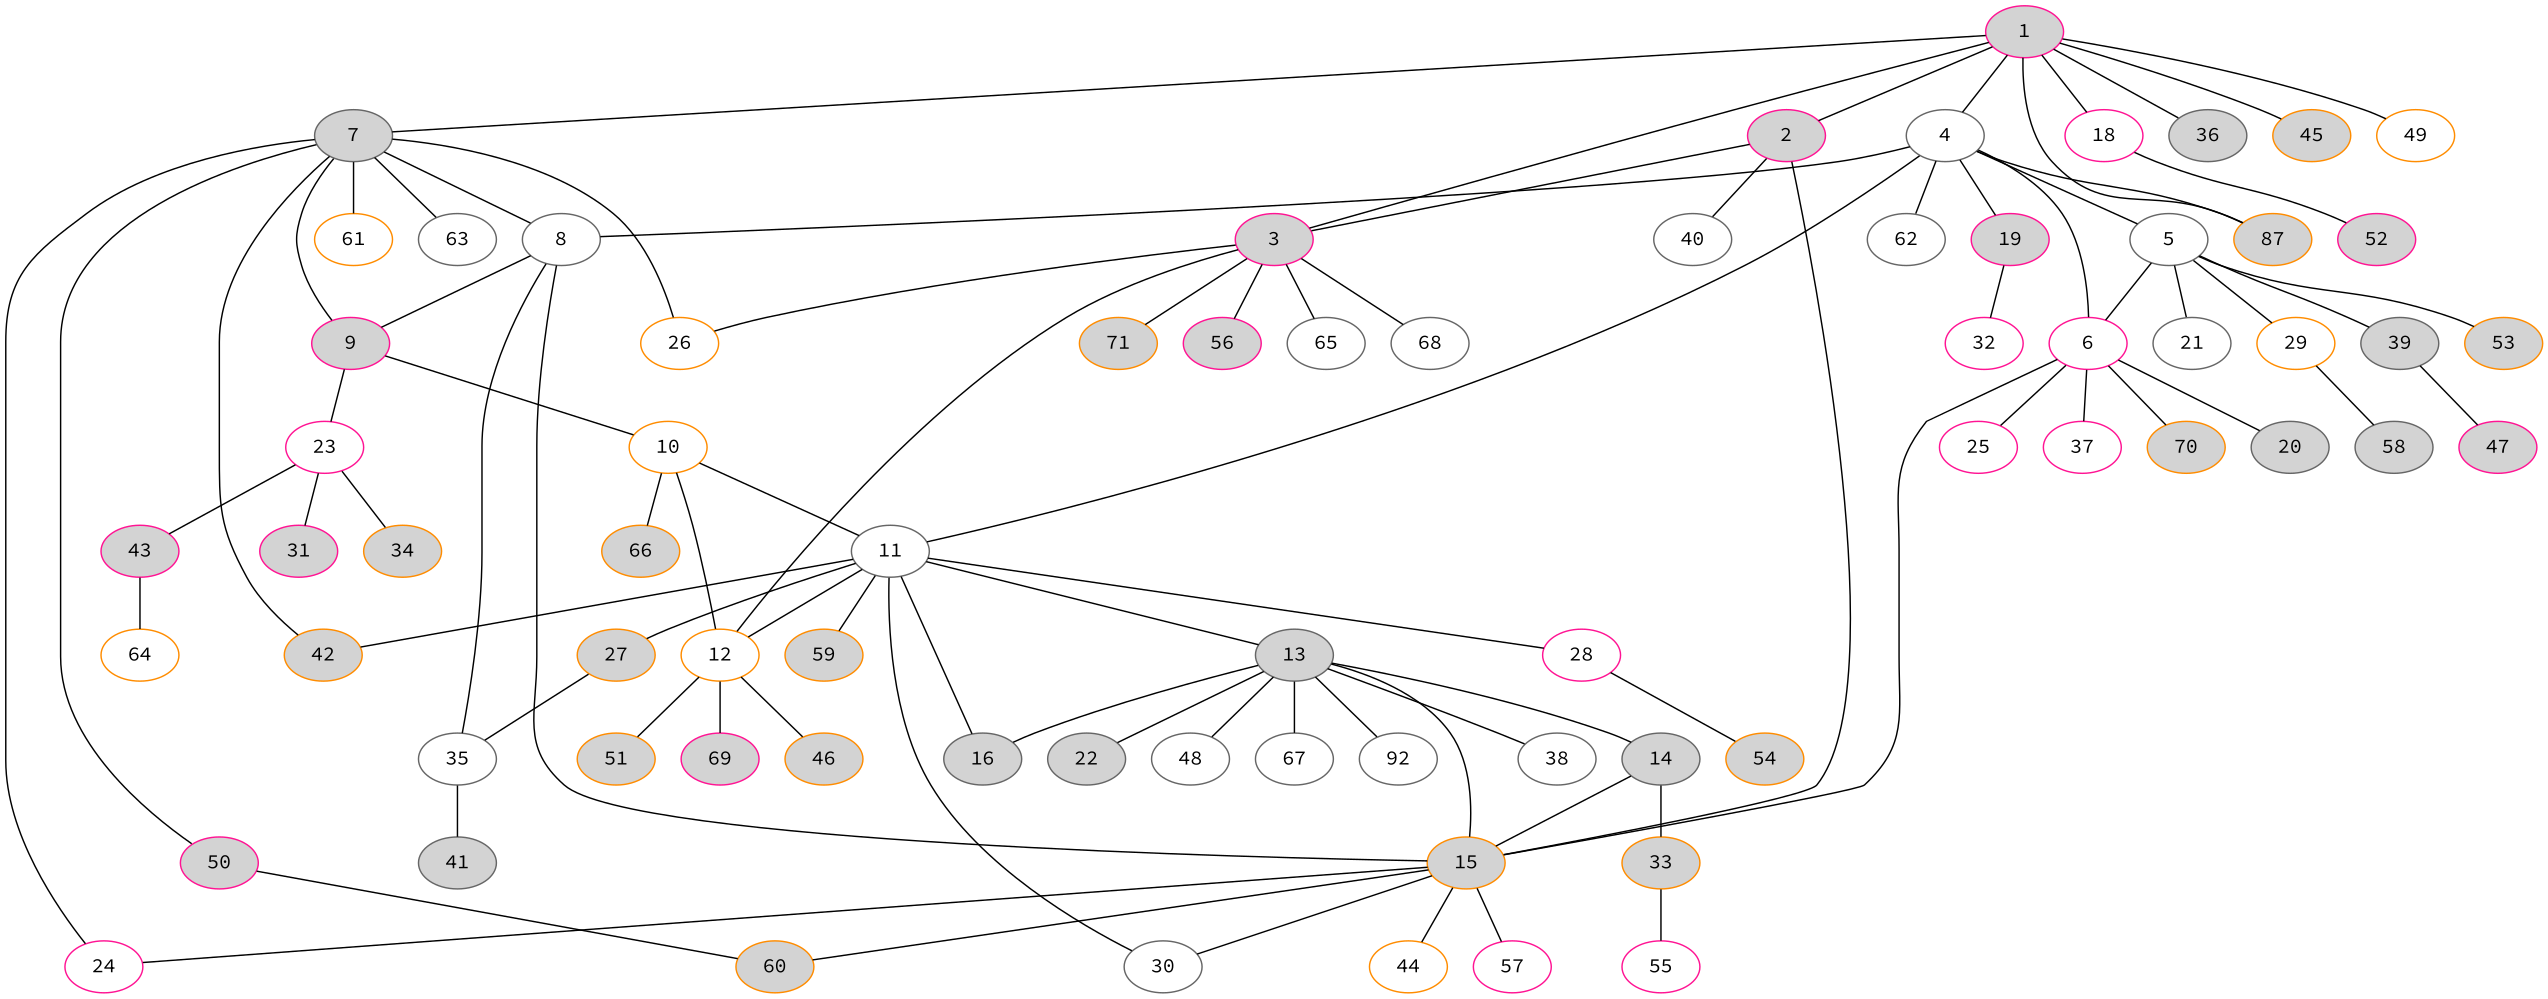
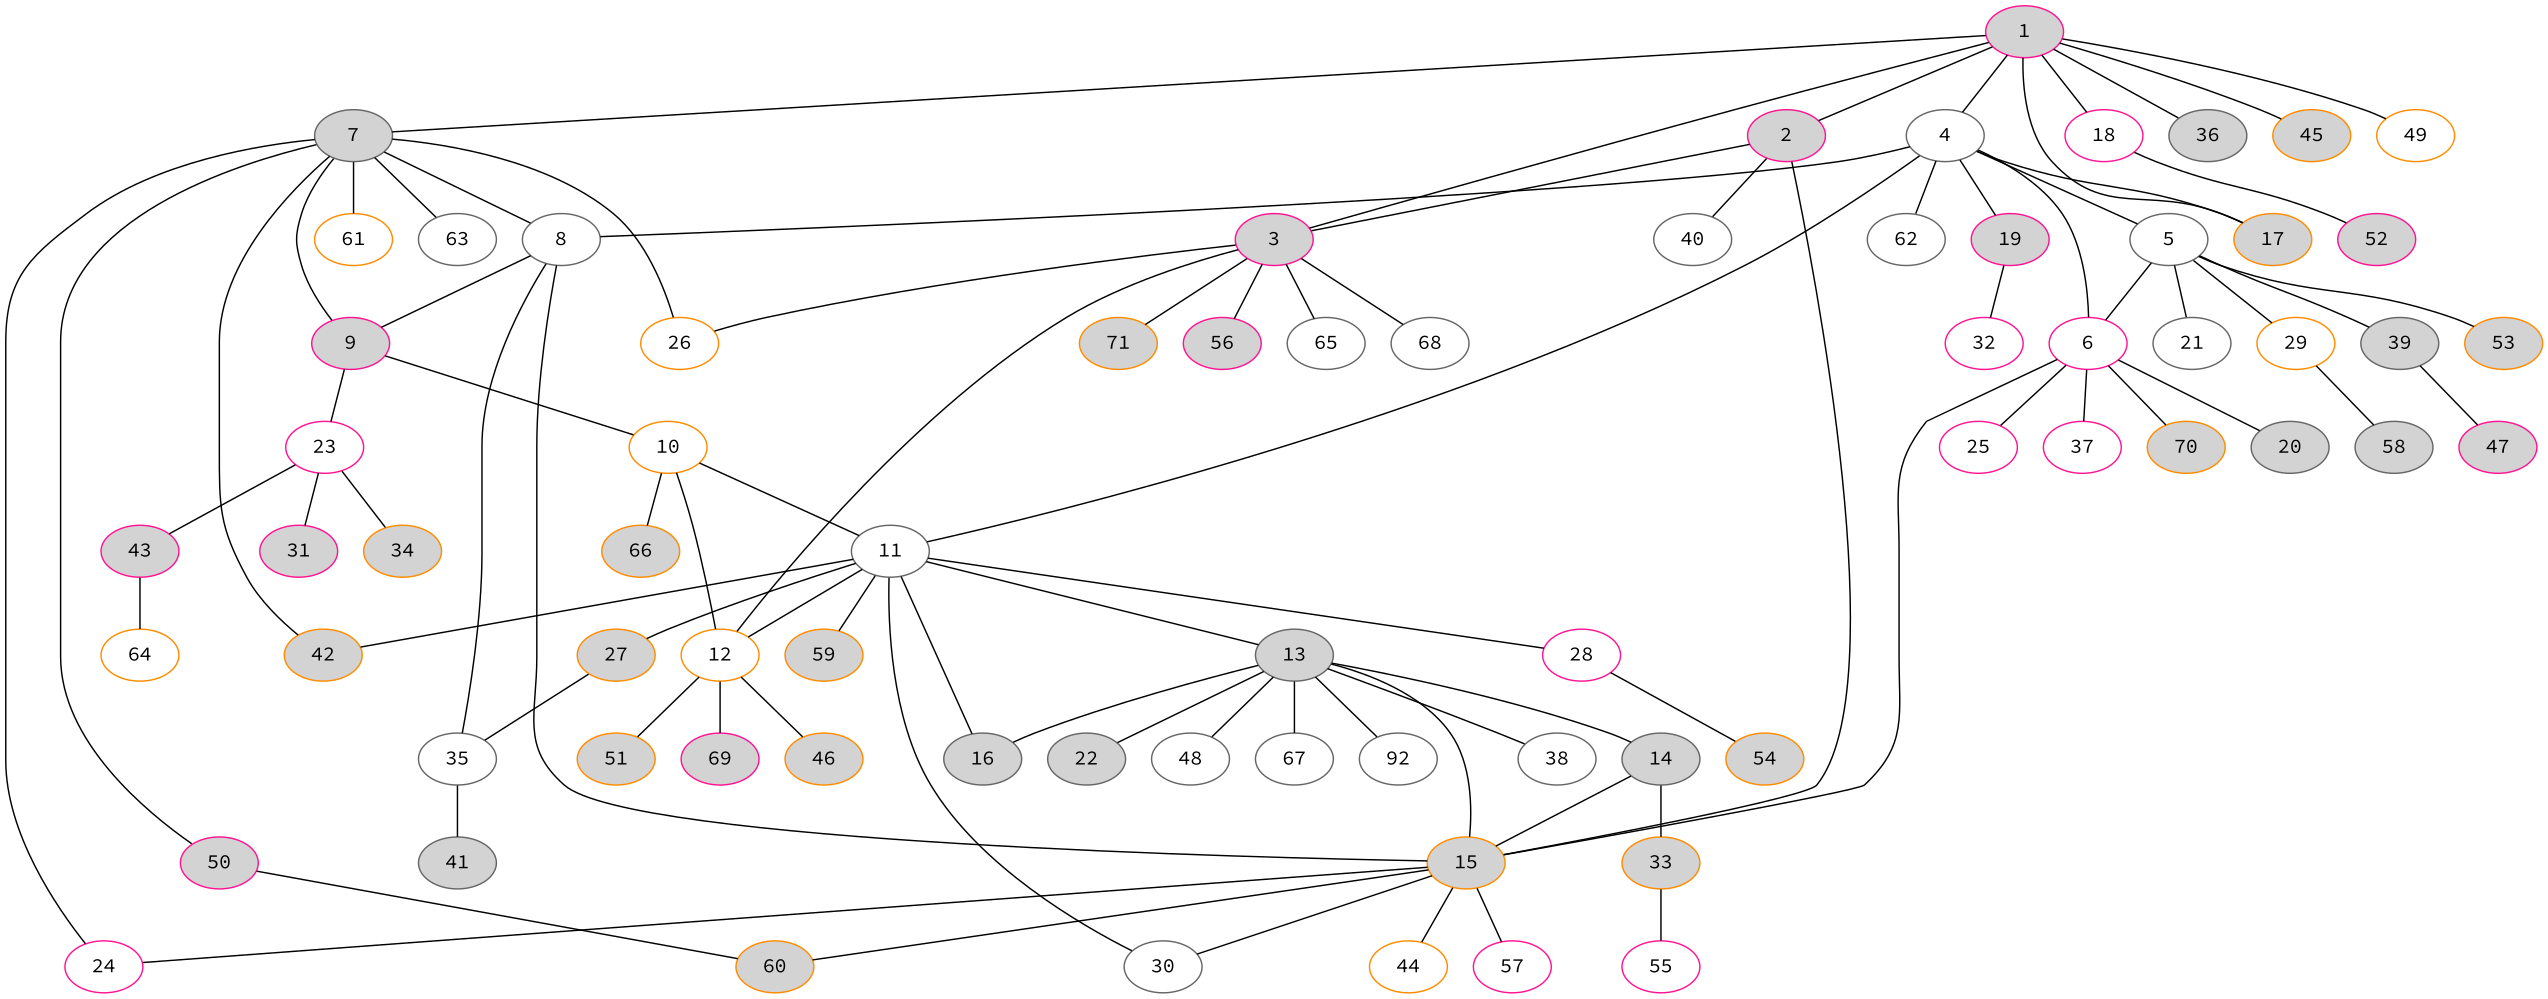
(2273, 240) -> (2273, 240)
